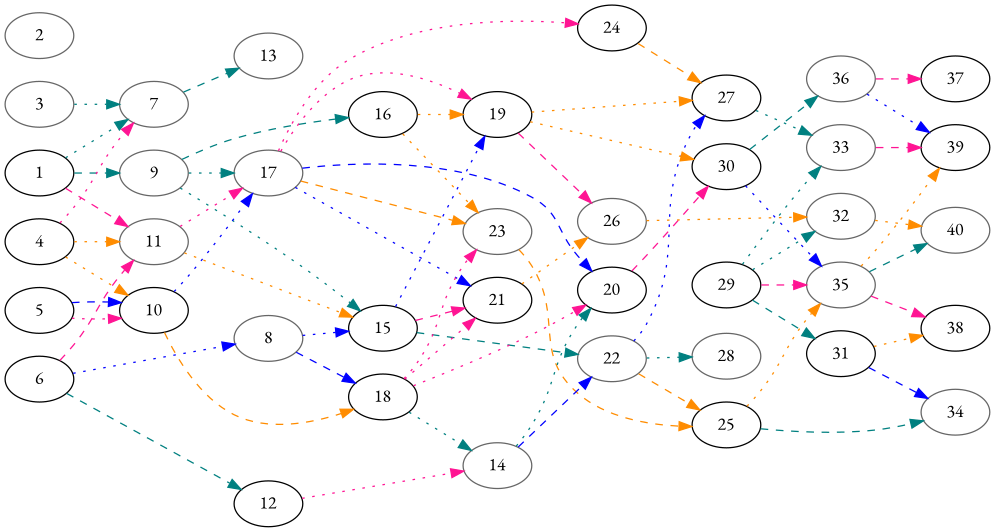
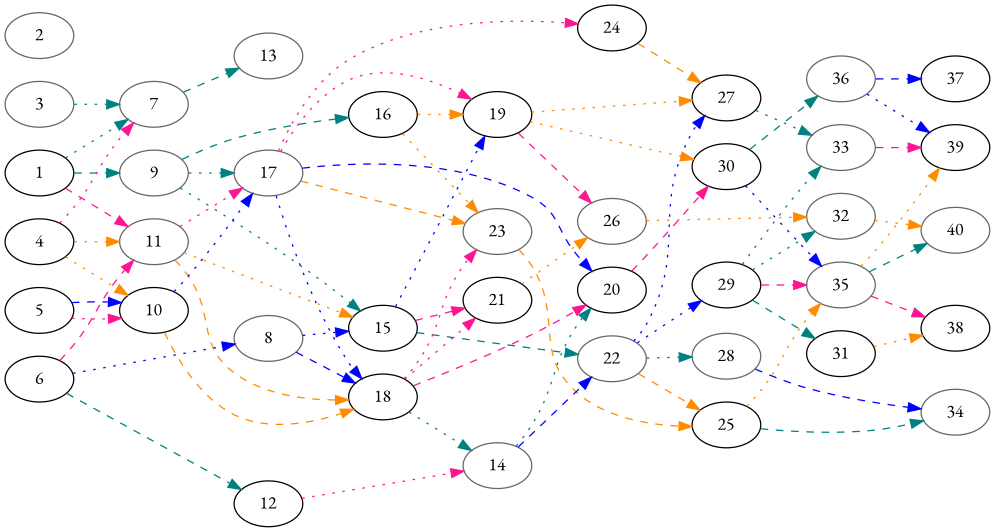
(892, 79) -> (892, 79)
(377, 233) -> (308, 285)
none -> (664, 325)
(495, 352) -> (495, 352)
none -> (225, 365)
(893, 380) -> (830, 394)
